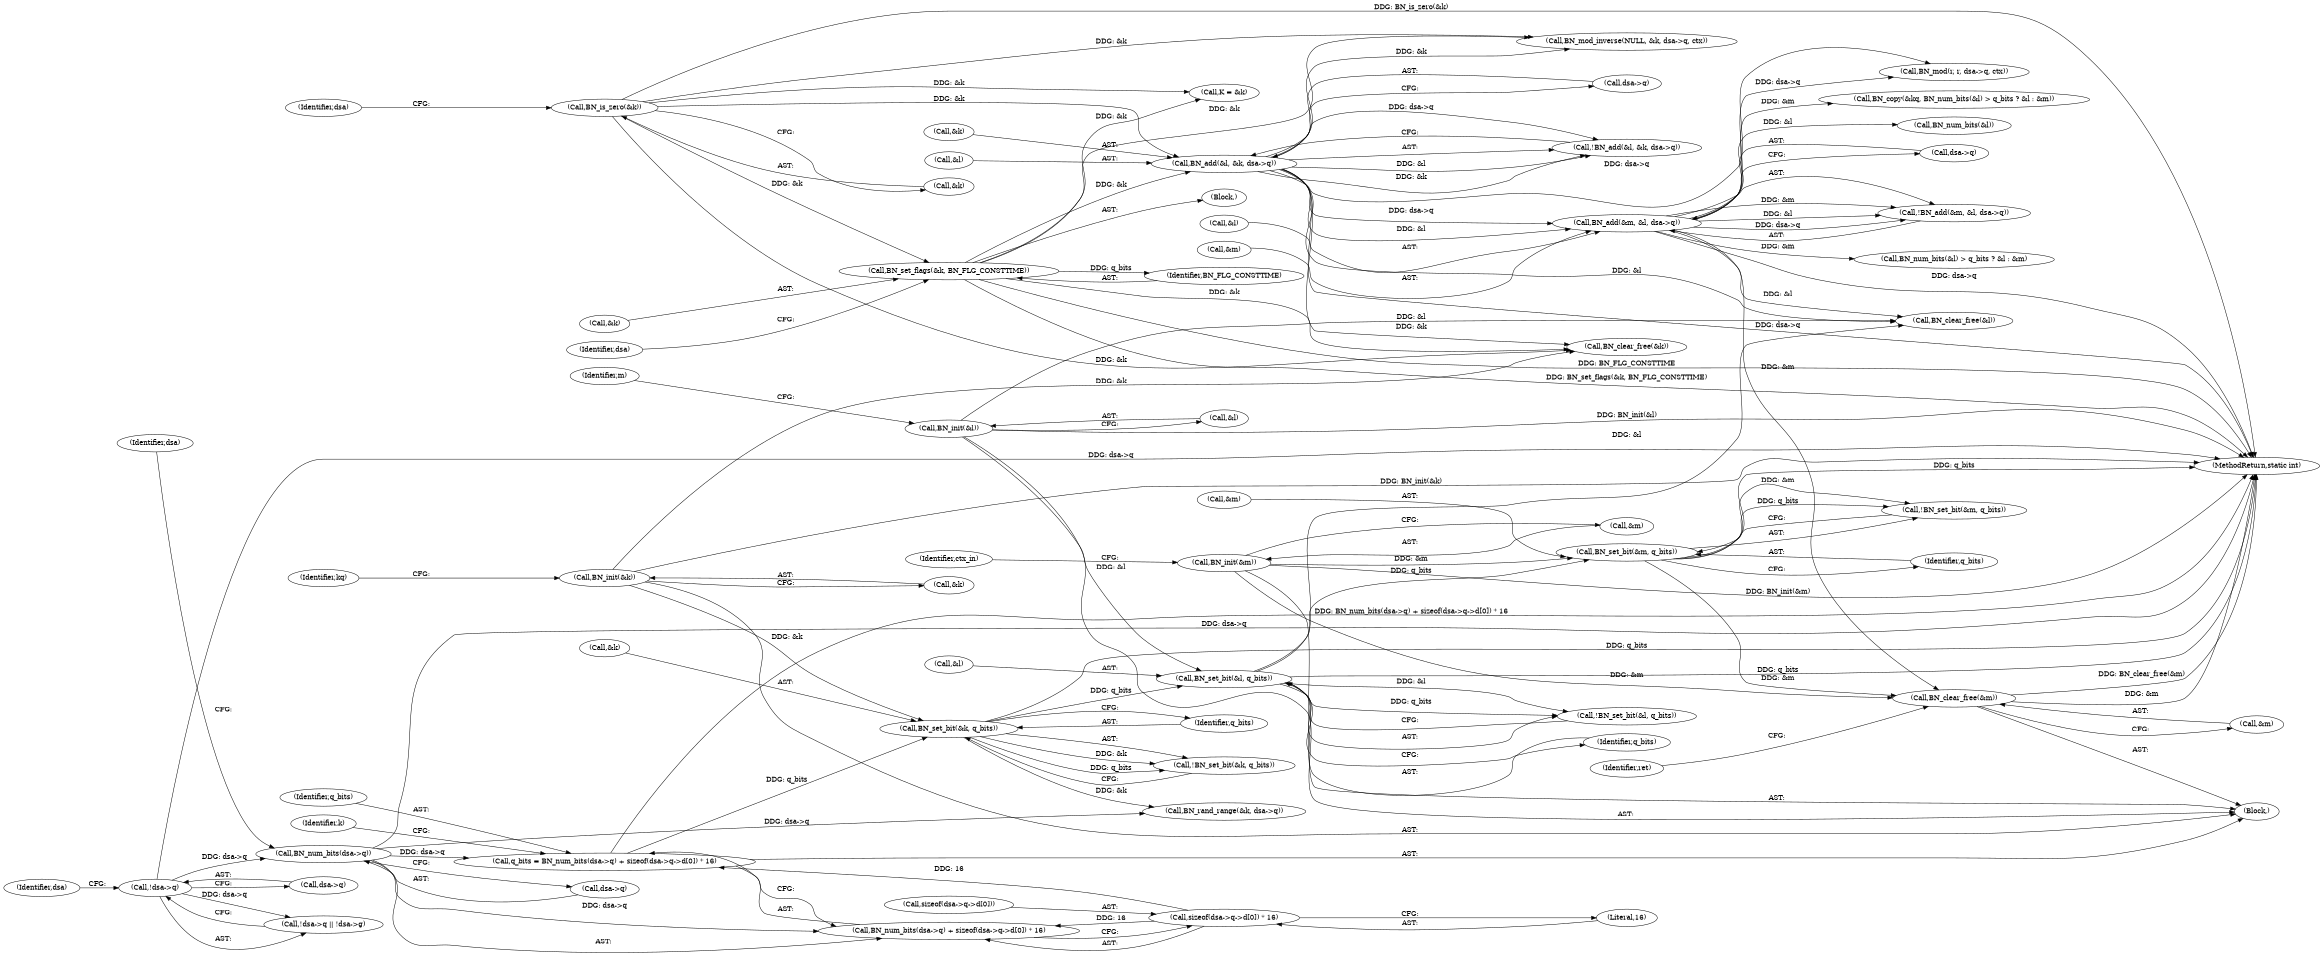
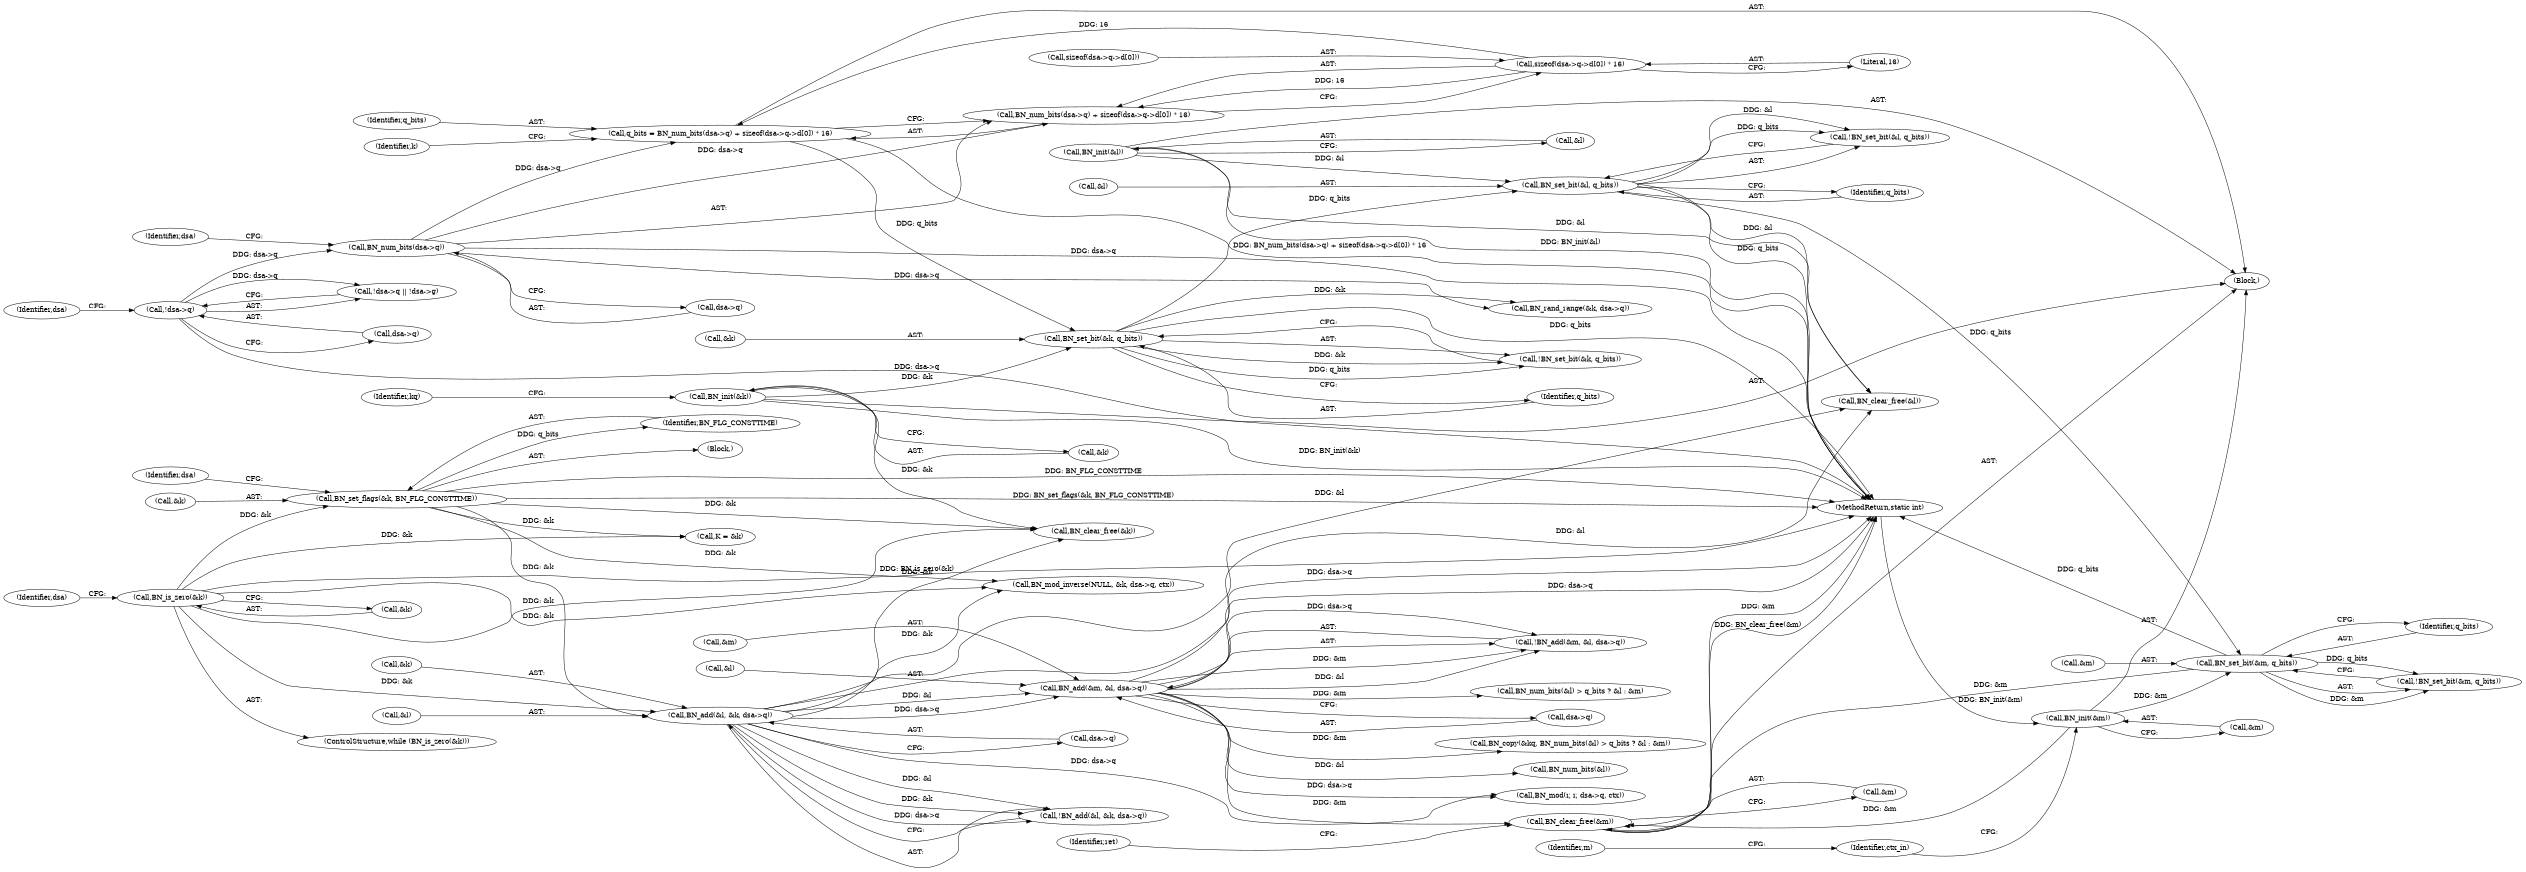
(772, 402) -> (1718, 848)
(1771, 596) -> (1918, 654)
none -> (397, 742)
